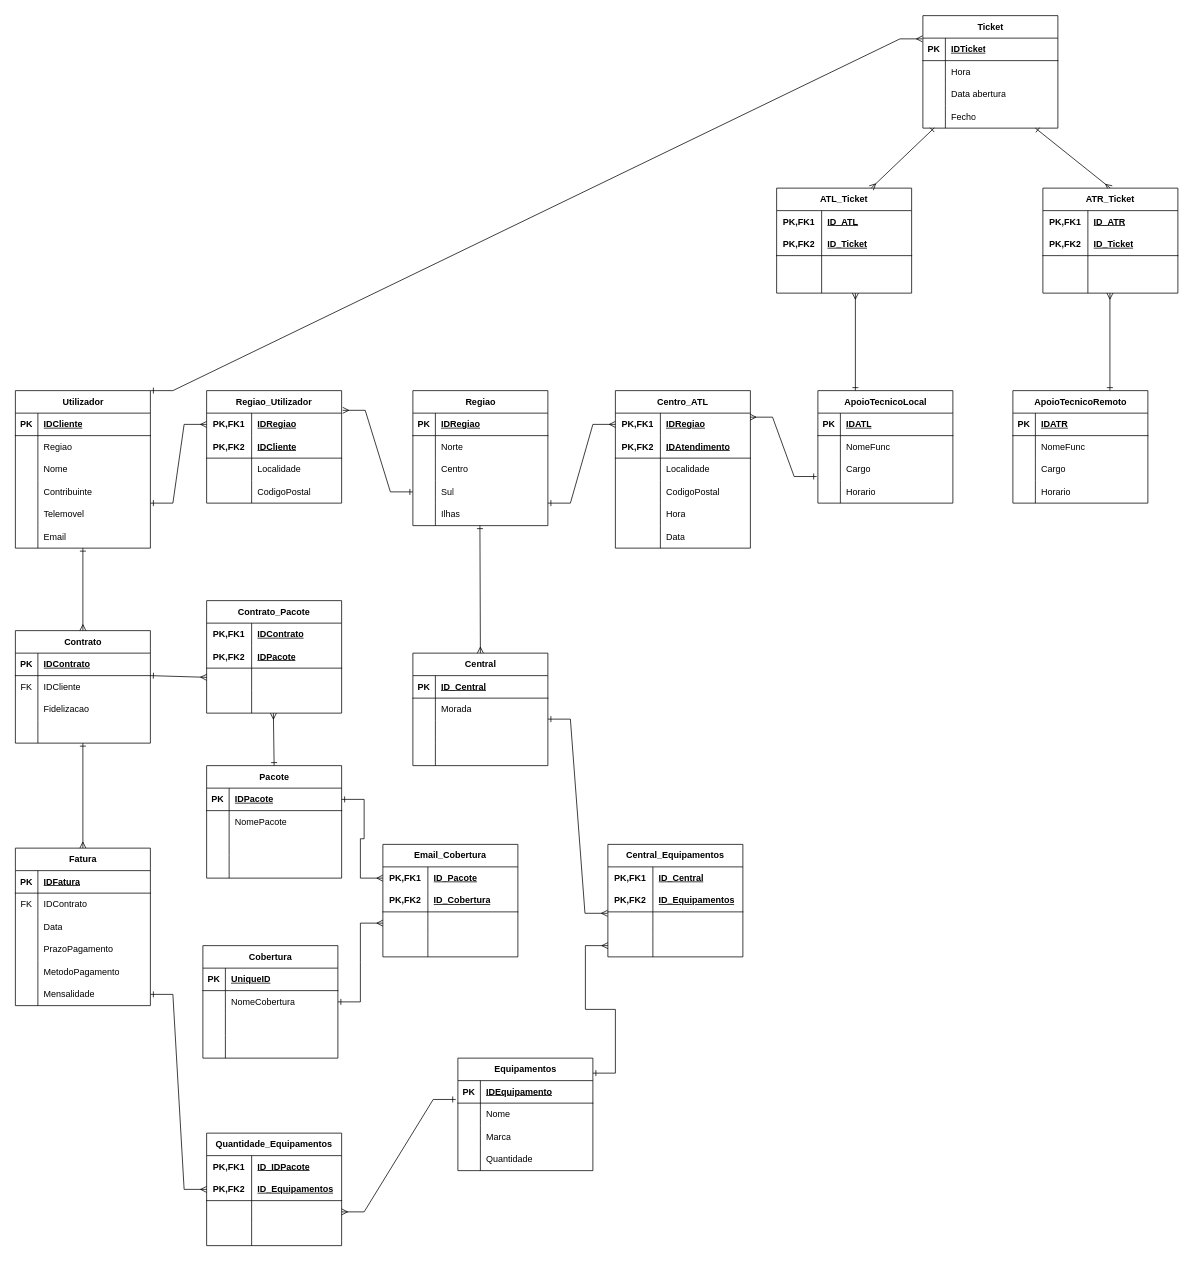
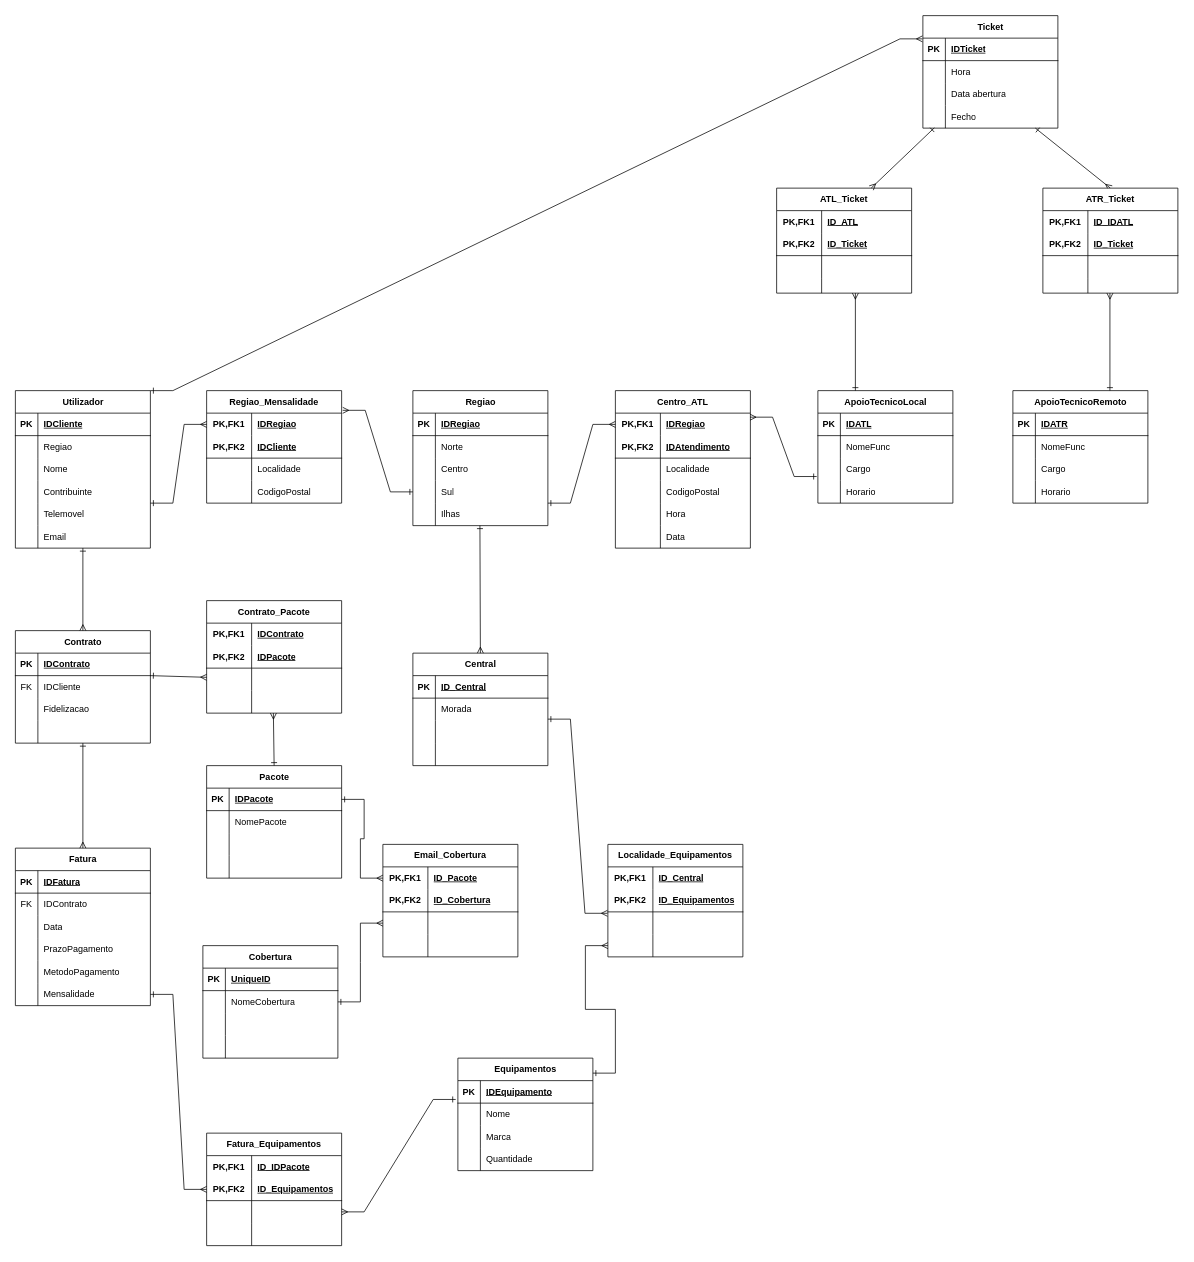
(1109, 222) -> (1114, 222)
(274, 402) -> (274, 402)
(675, 855) -> (675, 855)
(274, 1144) -> (274, 1144)
